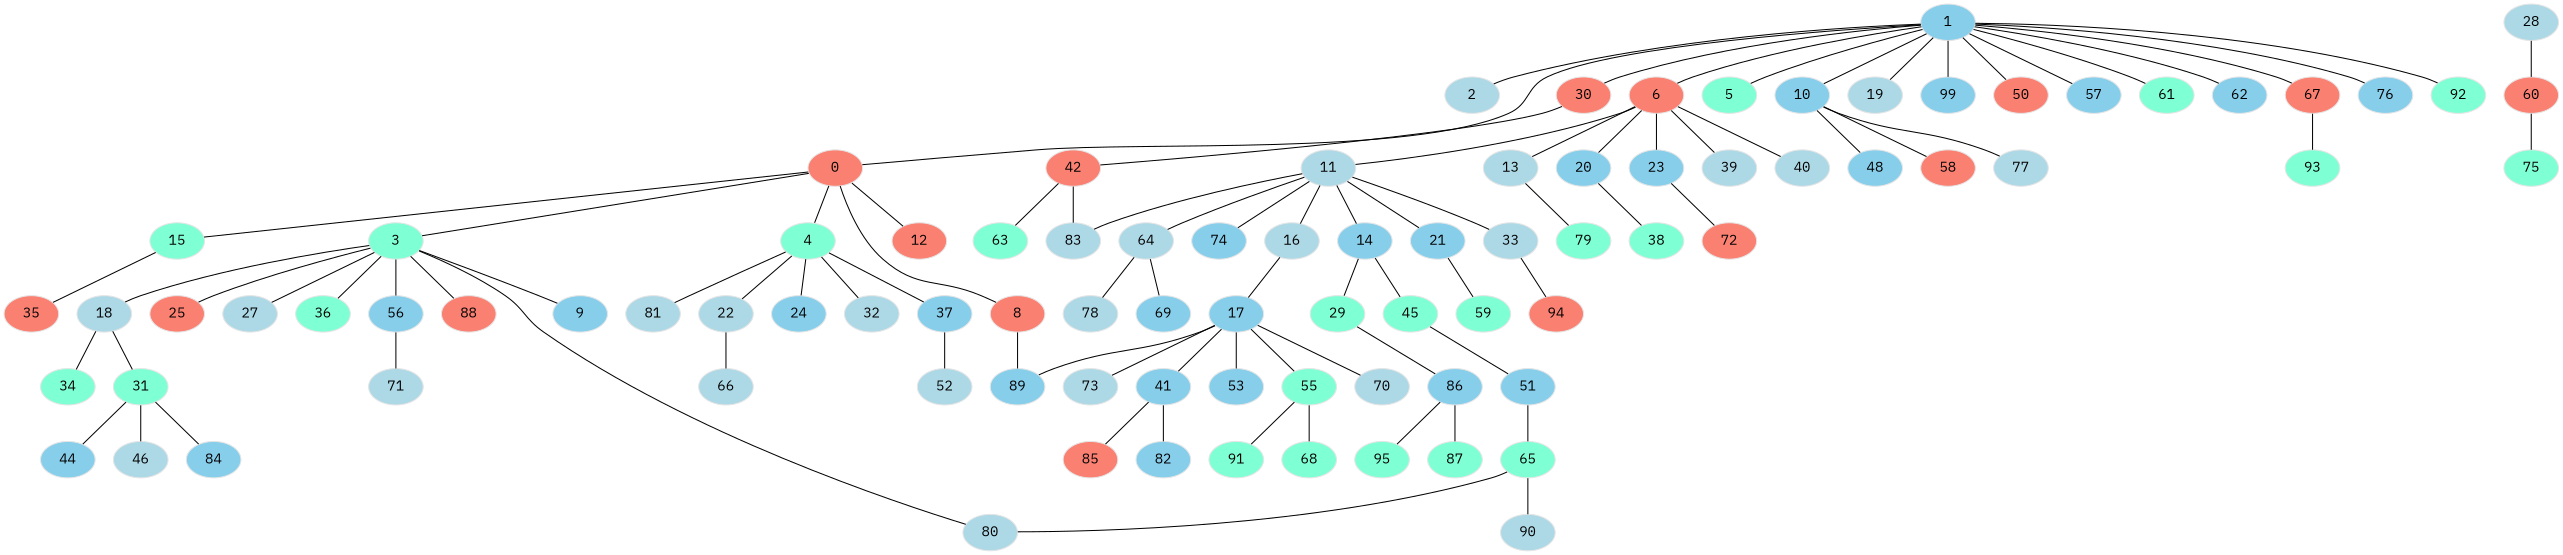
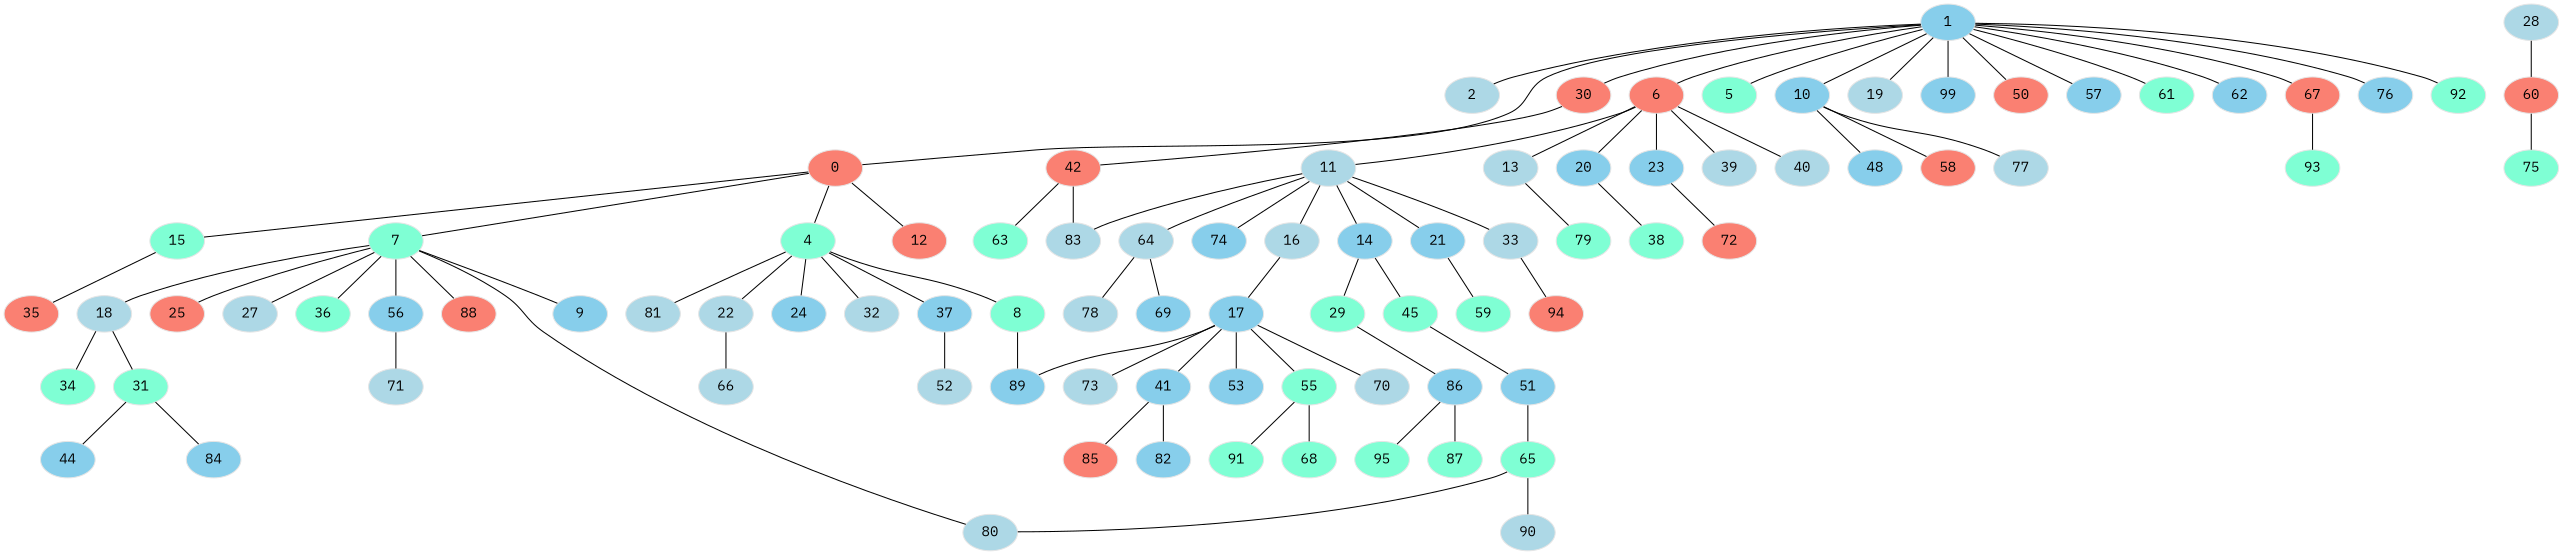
(396, 241) -> (396, 241)
(898, 270) -> (913, 276)
(1018, 314) -> (1018, 314)
(141, 460) -> none
